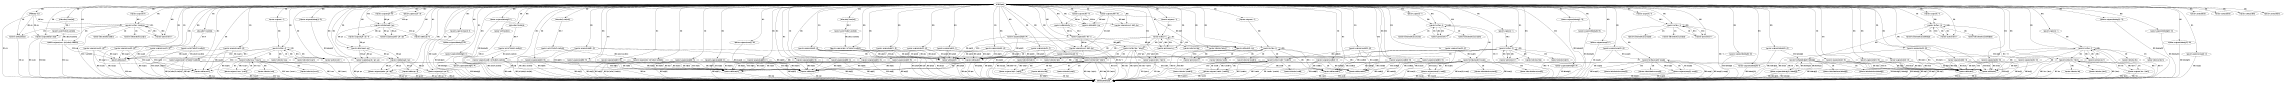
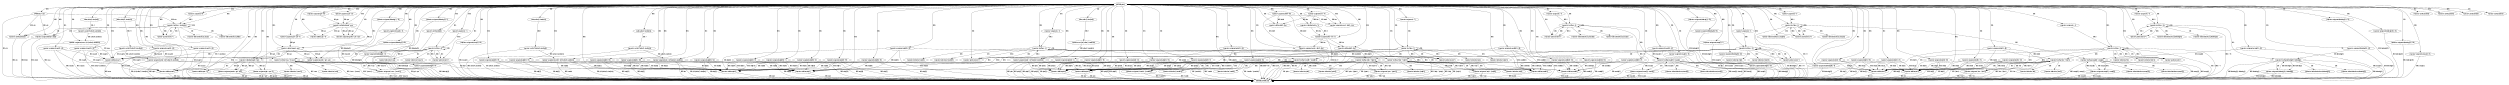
(854, 55) -> (955, 5)
